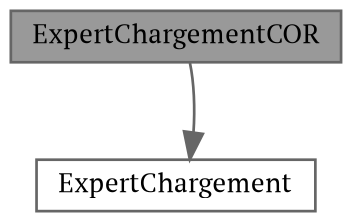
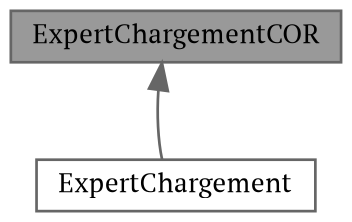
(194, 97) -> (158, 125)
